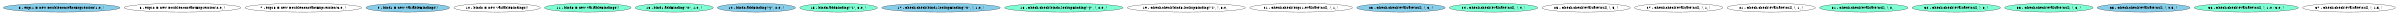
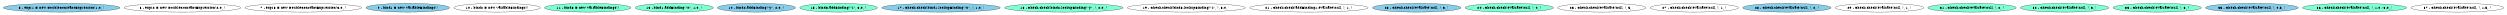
(1301, 8) -> (1309, 8)
(1771, 8) -> (1879, 8)
none -> (1787, 8)
